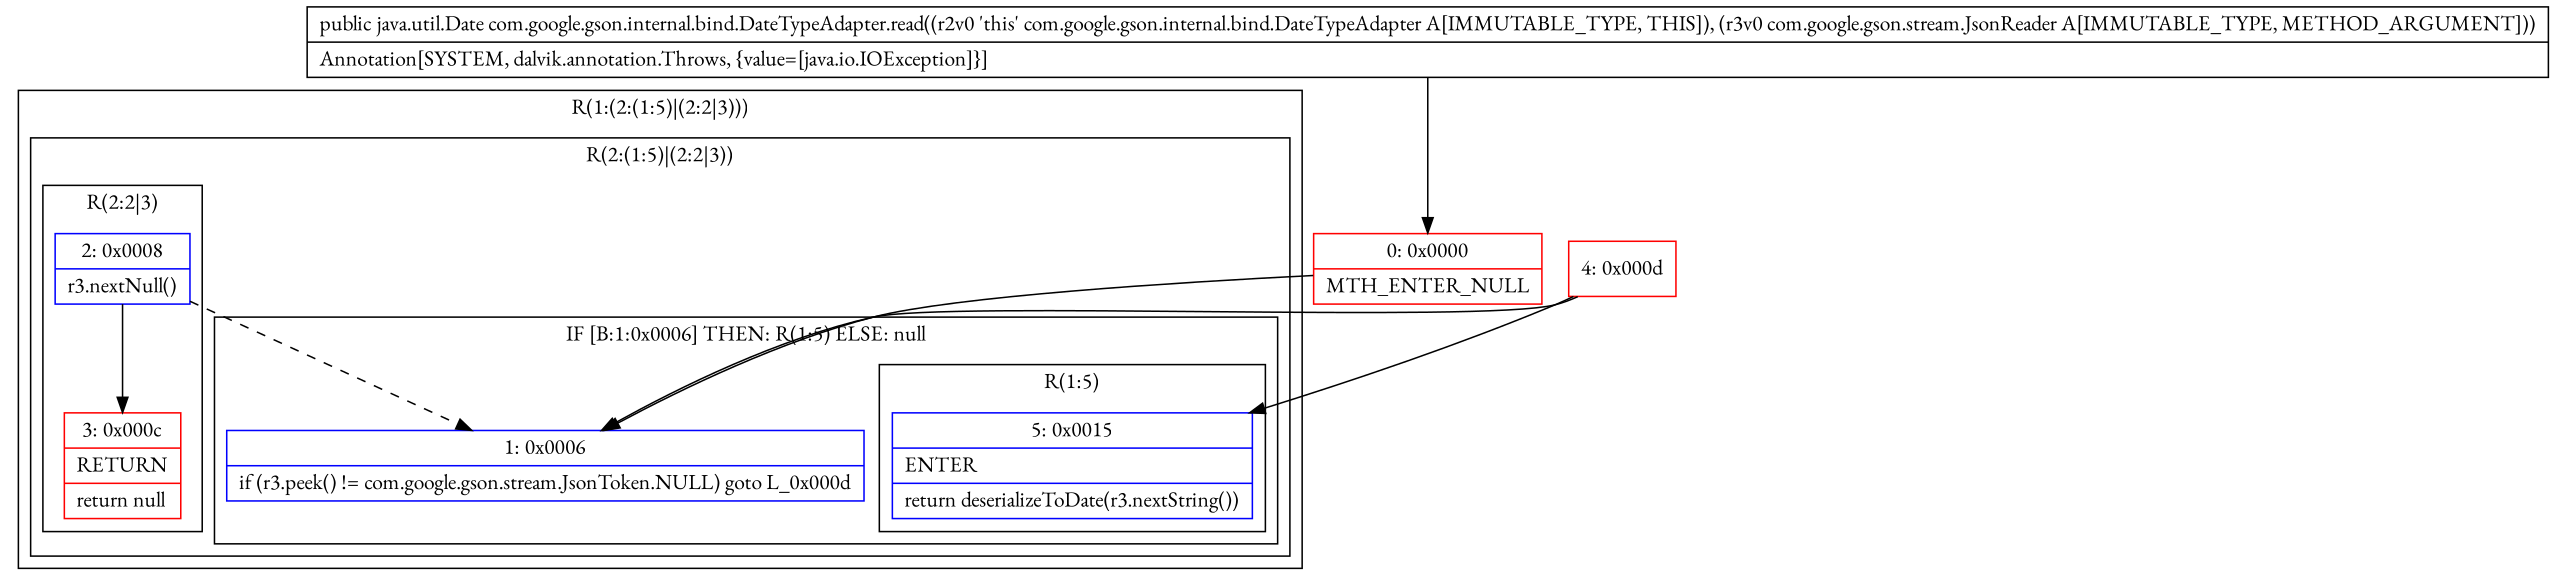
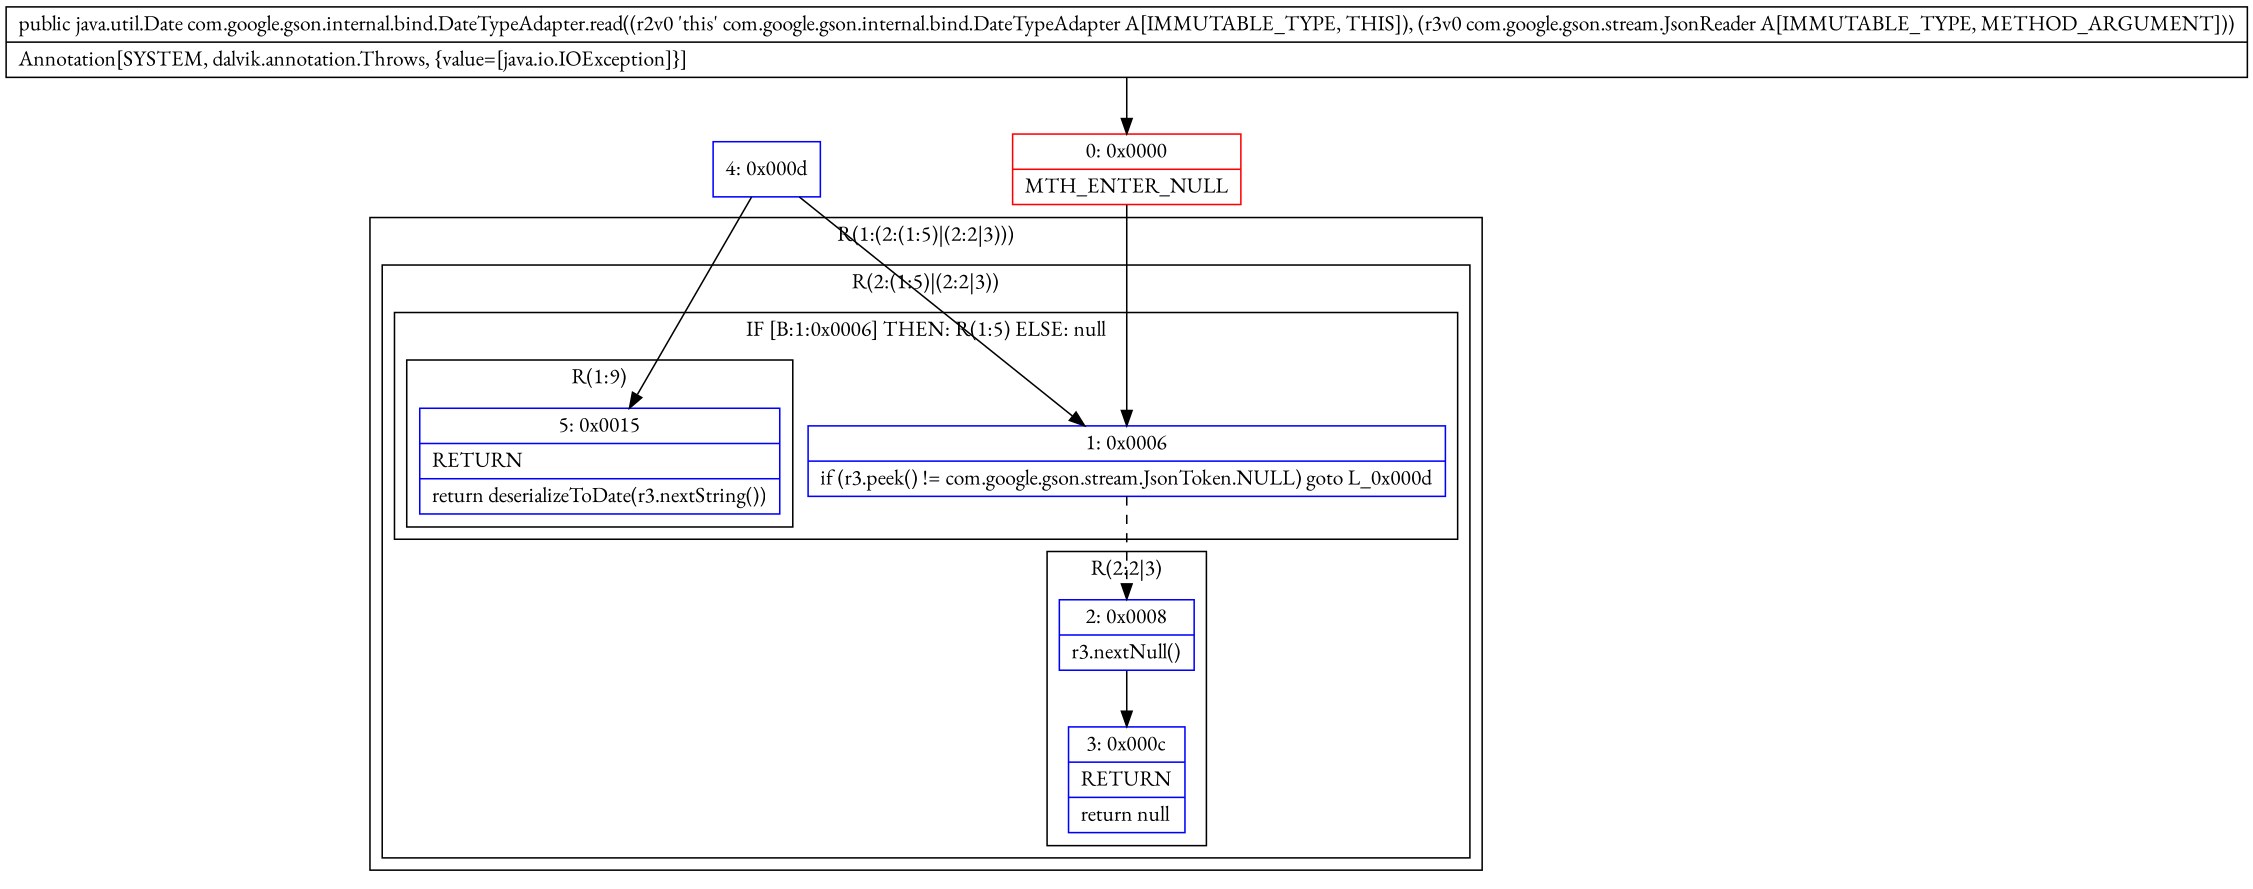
(1622, 269) -> (767, 169)
(324, 363) -> (1127, 529)
(1072, 382) -> (600, 378)
(941, 465) -> (478, 460)
(123, 466) -> (1127, 780)
